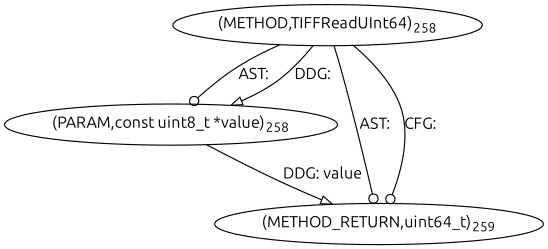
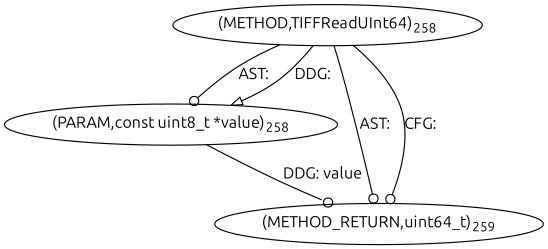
(263, 174) -> (263, 174)
